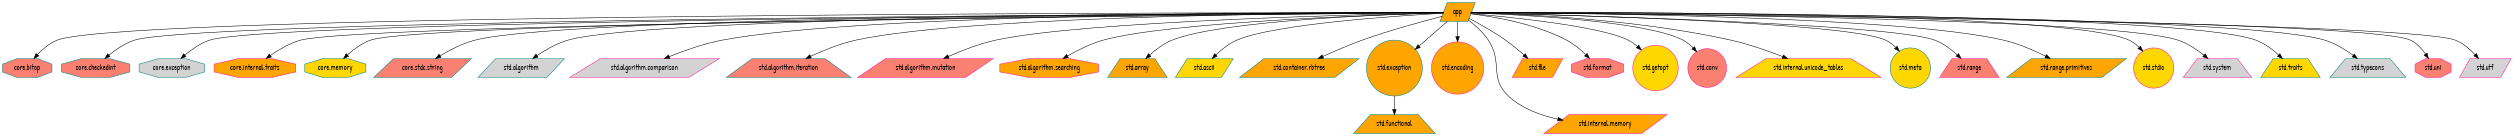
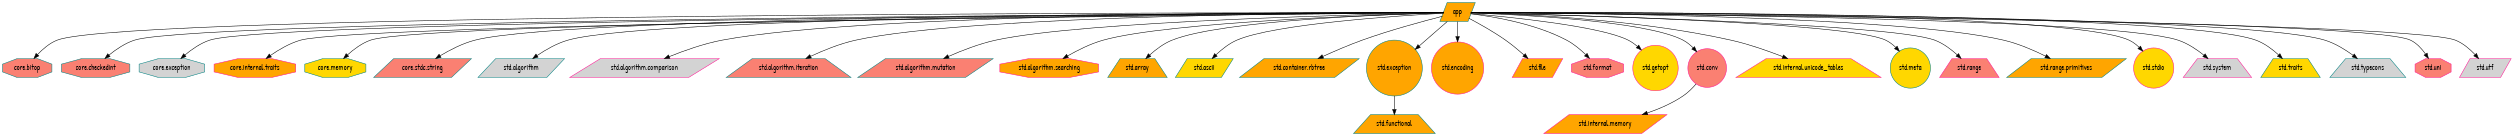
(925, 68) -> (925, 68)
(1499, 82) -> (1674, 102)
